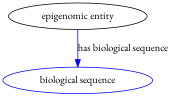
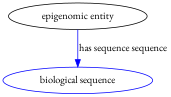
(123, 48) -> (123, 48)
